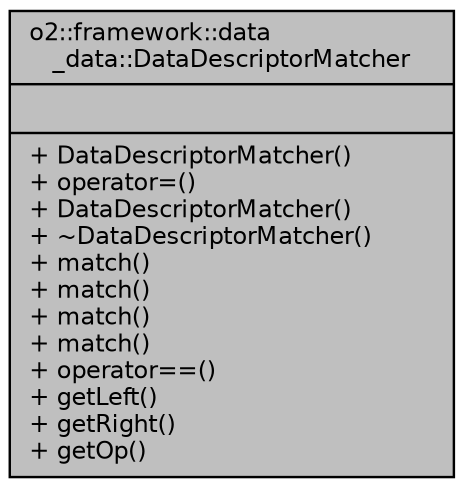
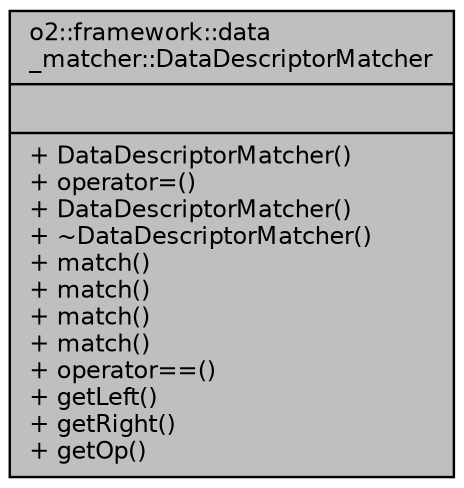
(232, 60) -> (232, 60)
